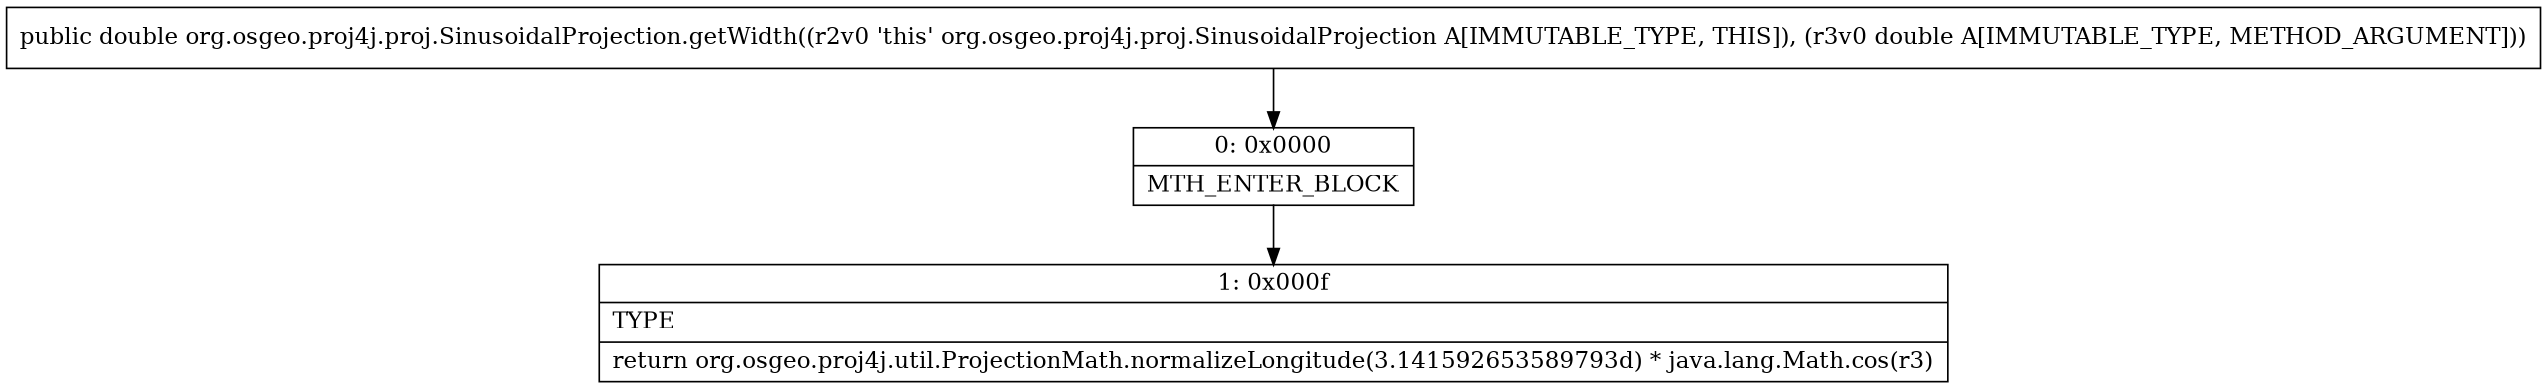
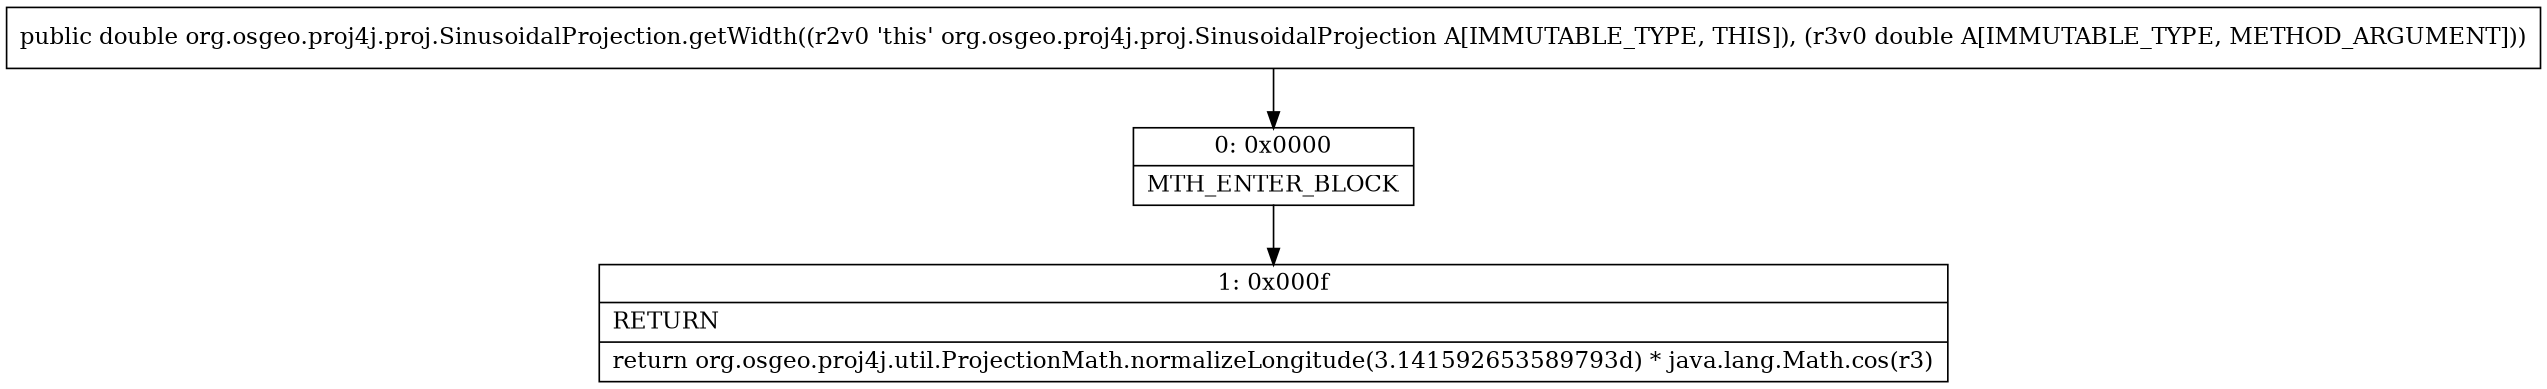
(645, 321) -> (666, 321)
